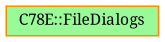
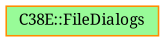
(82, 21) -> (82, 21)
